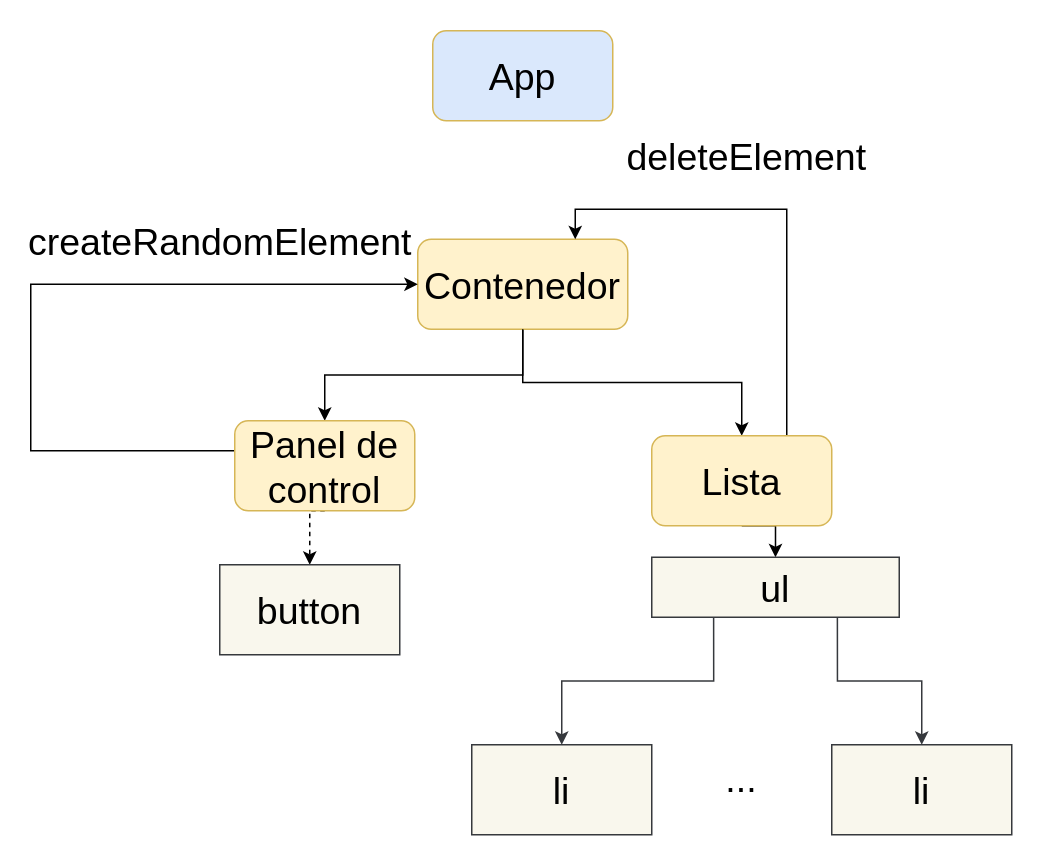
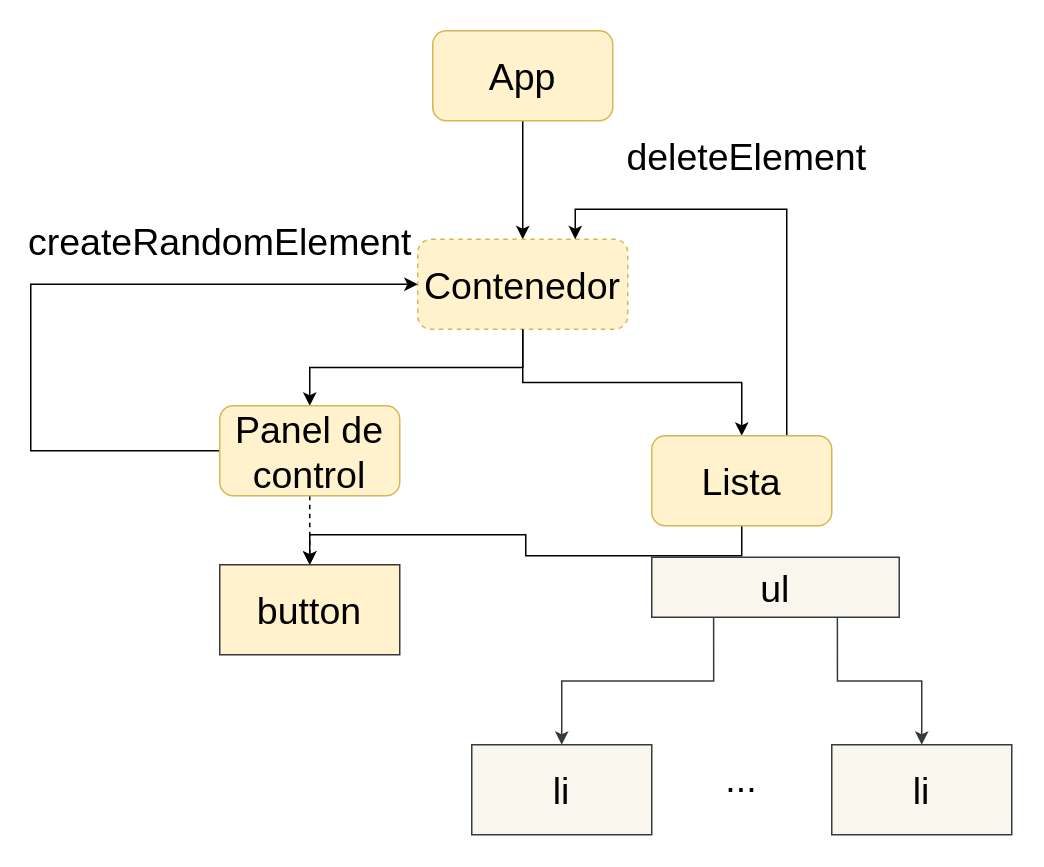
(523, 76) -> (523, 76)
none -> (523, 175)
(523, 284) -> (523, 284)
(325, 466) -> (310, 451)
(776, 535) -> (532, 556)
(310, 610) -> (310, 610)
